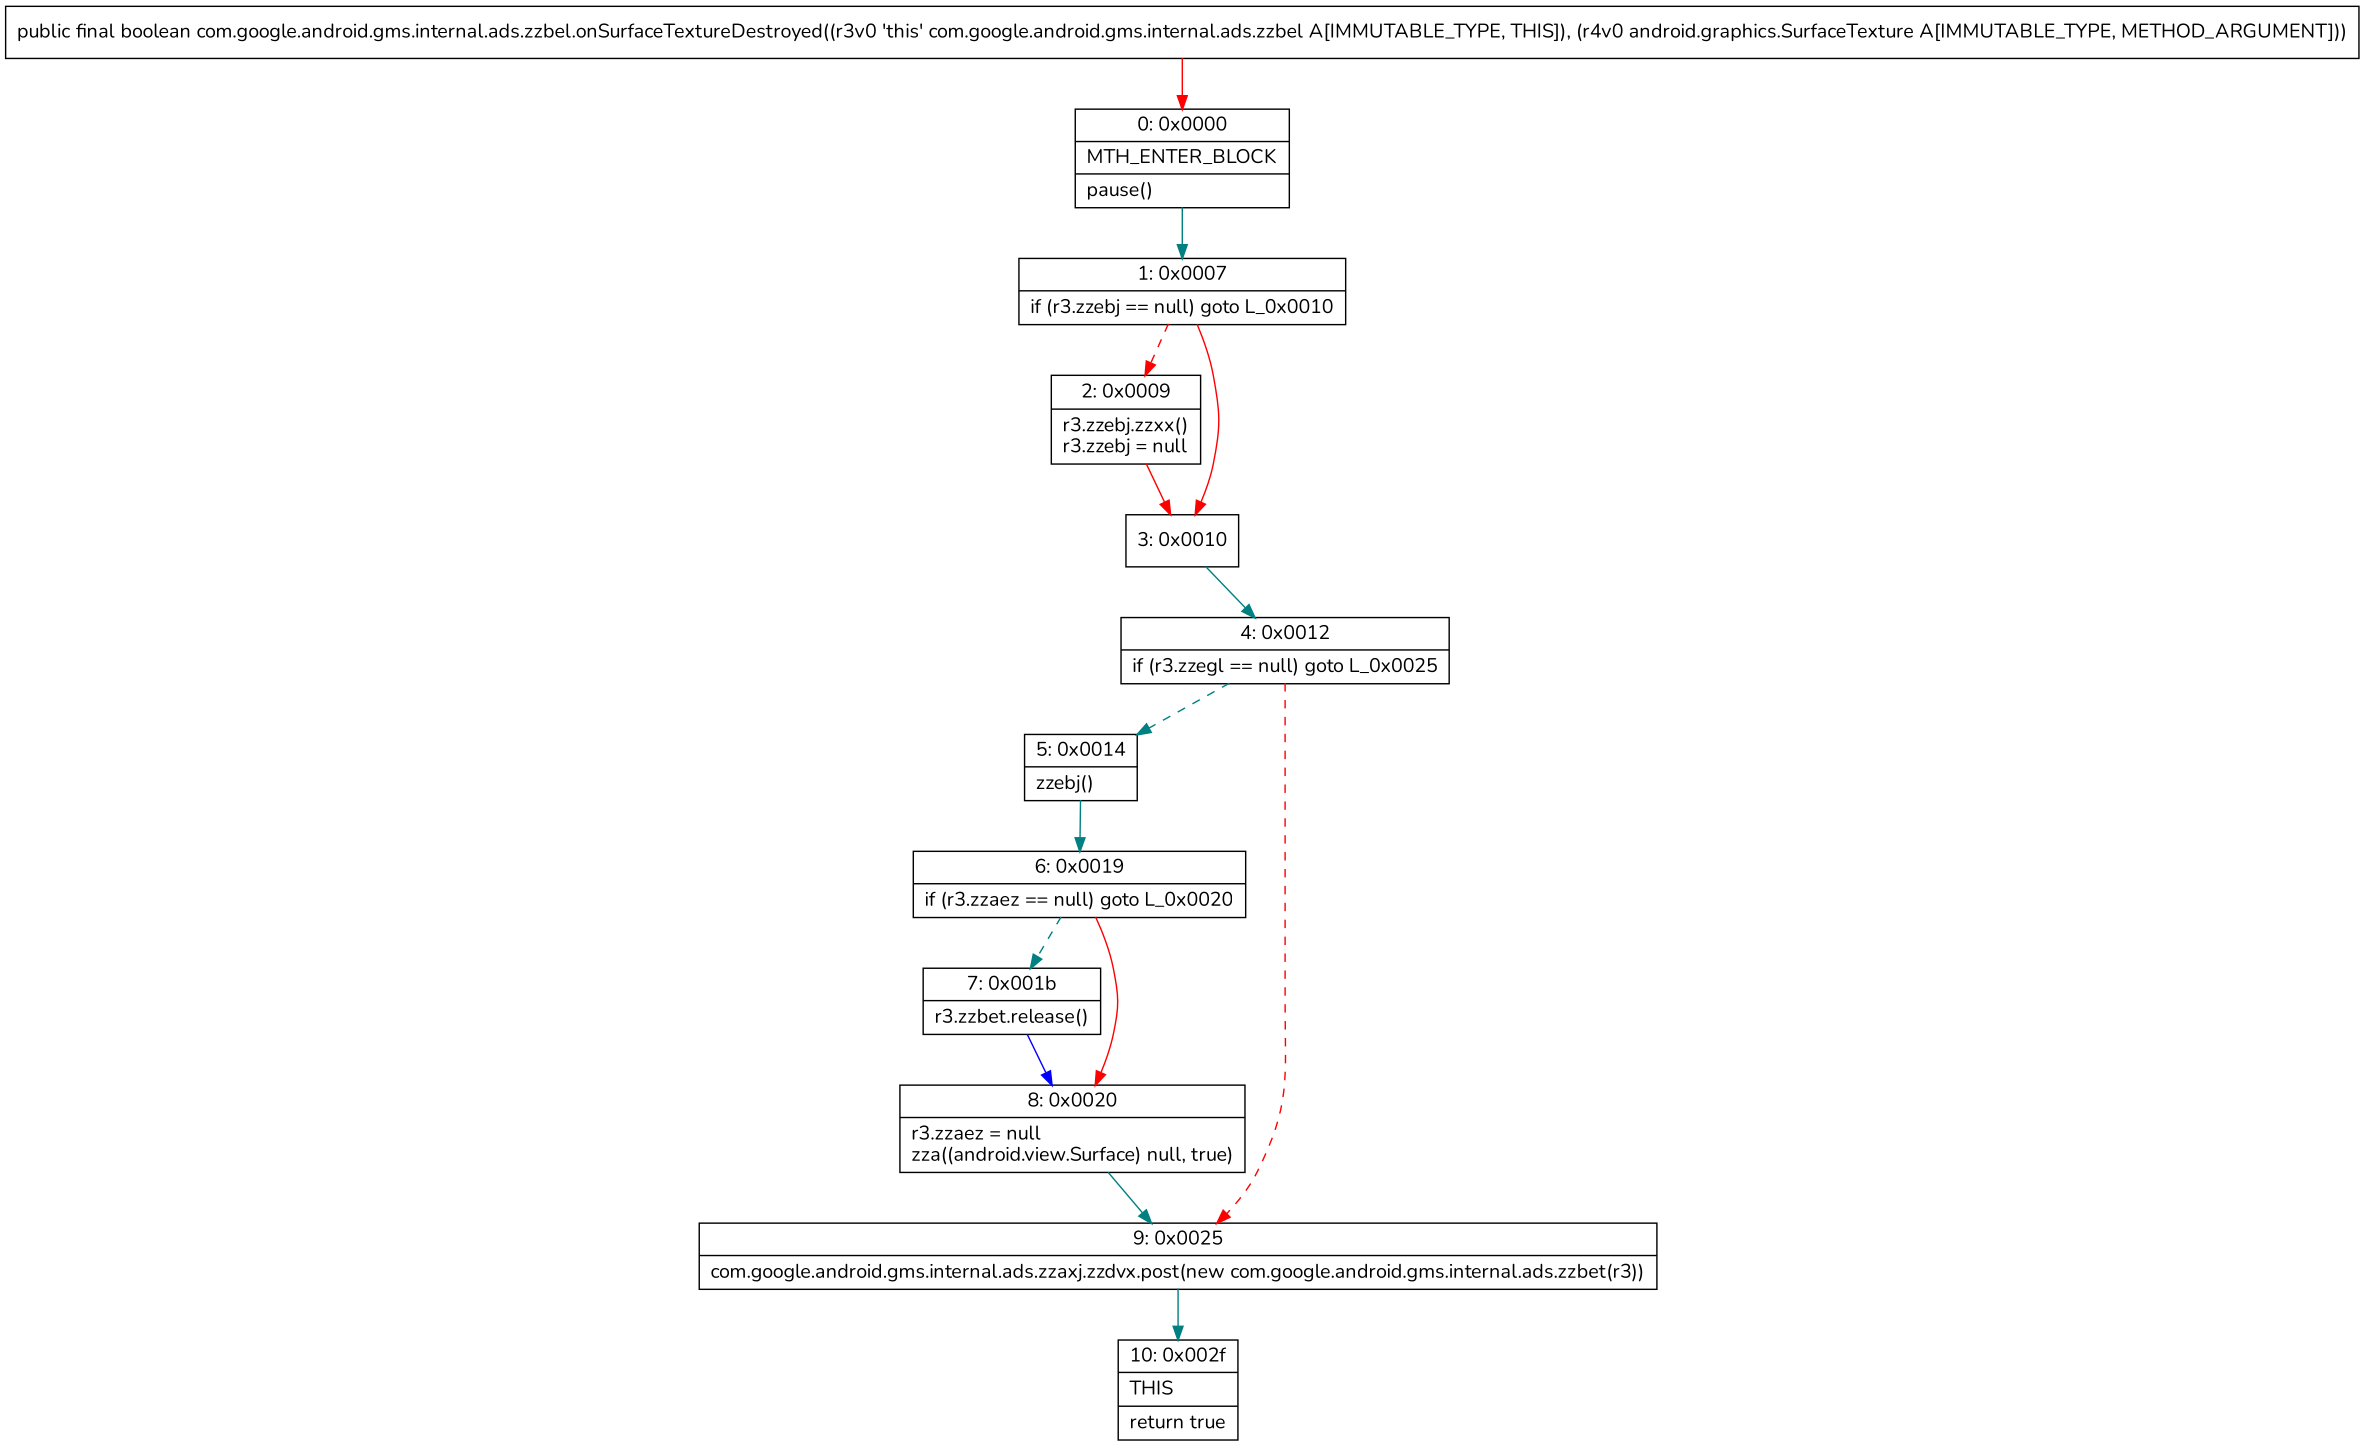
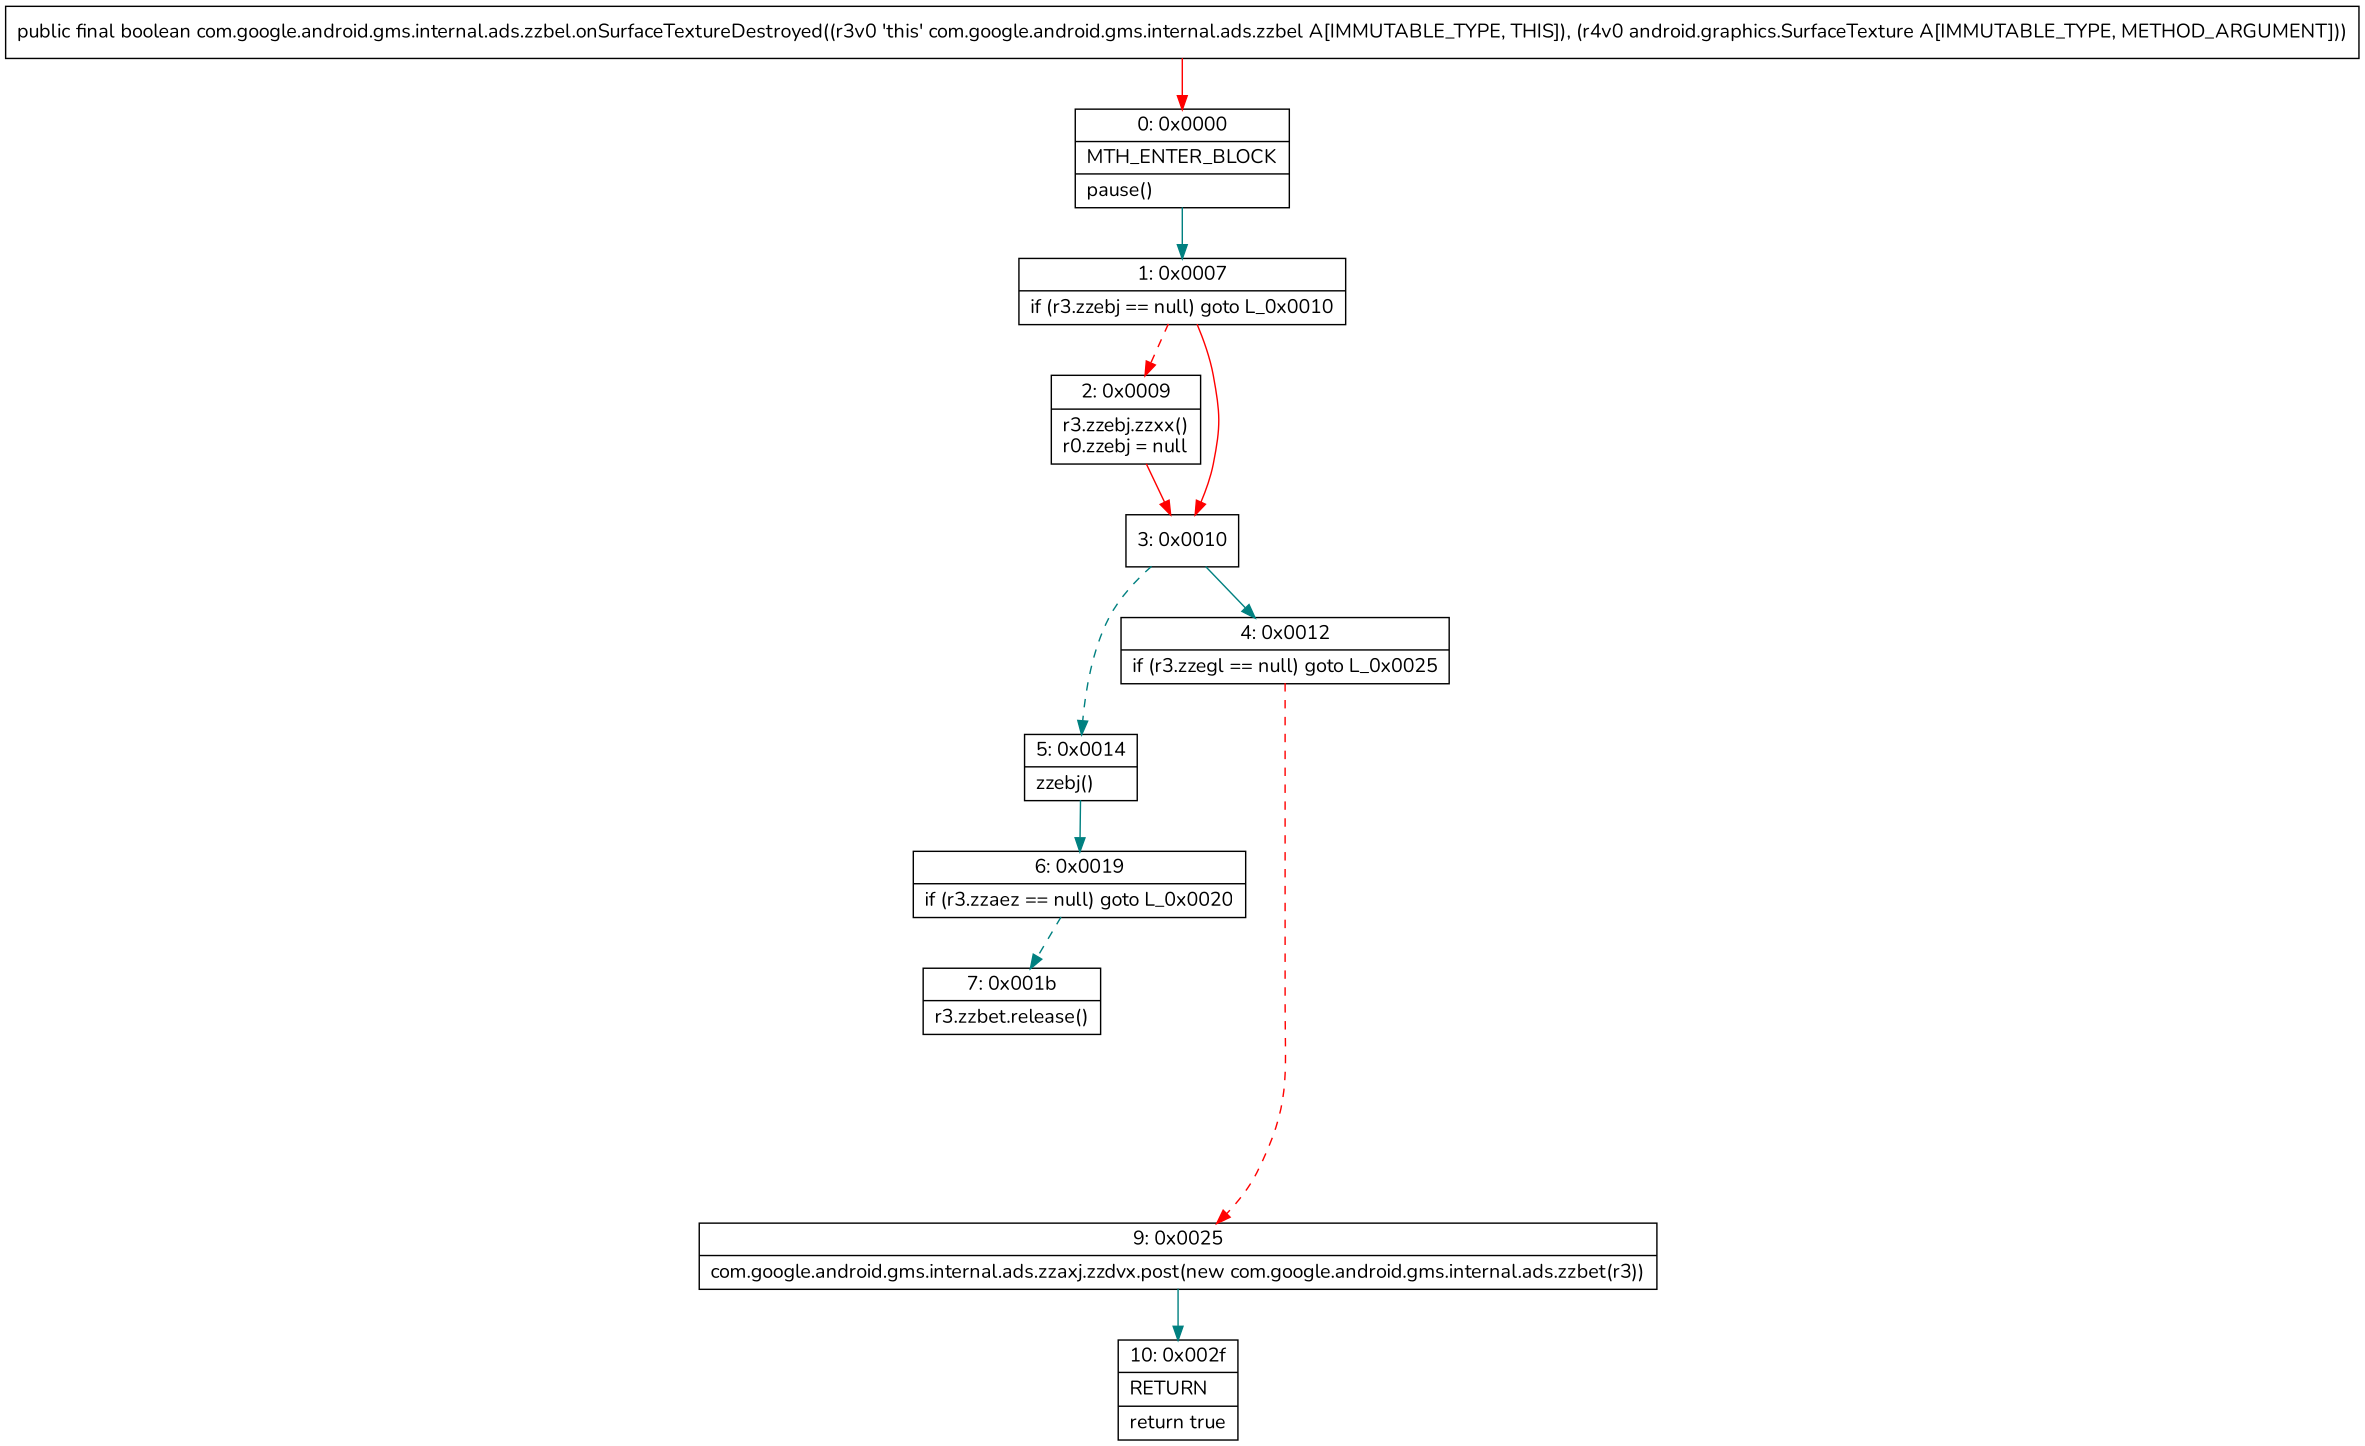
(1125, 446) -> (1125, 446)
(1189, 706) -> (1101, 636)
(1072, 1129) -> none
(1151, 1389) -> (1169, 1389)
